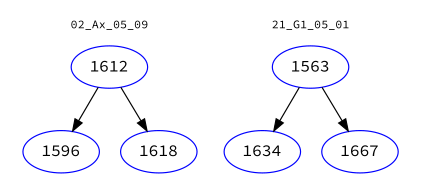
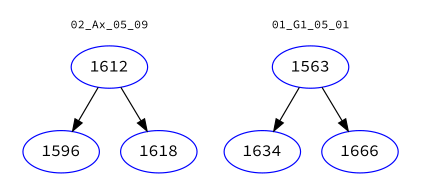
(311, 25) -> (311, 25)
(360, 152) -> (360, 152)
